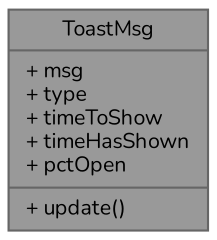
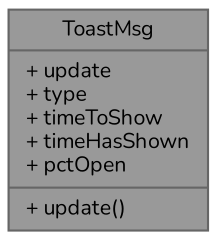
(56, 71) -> (69, 71)
